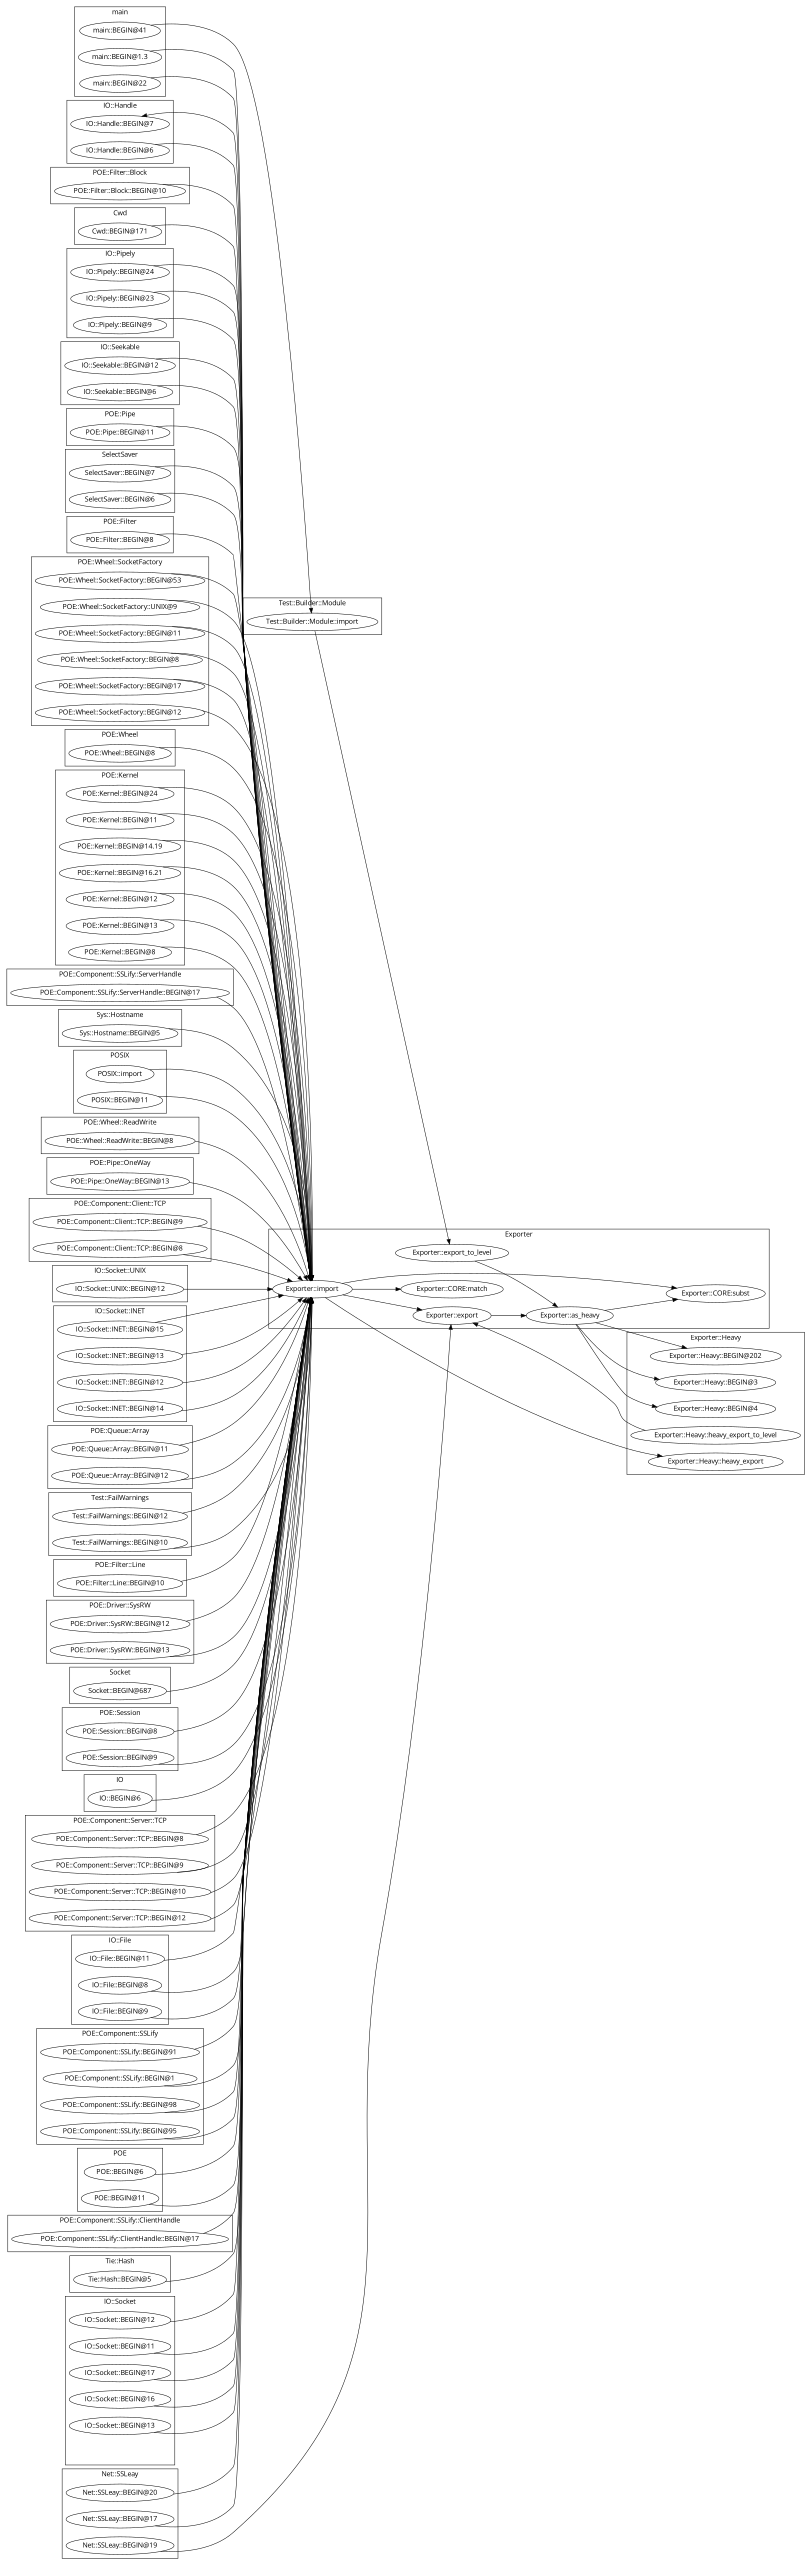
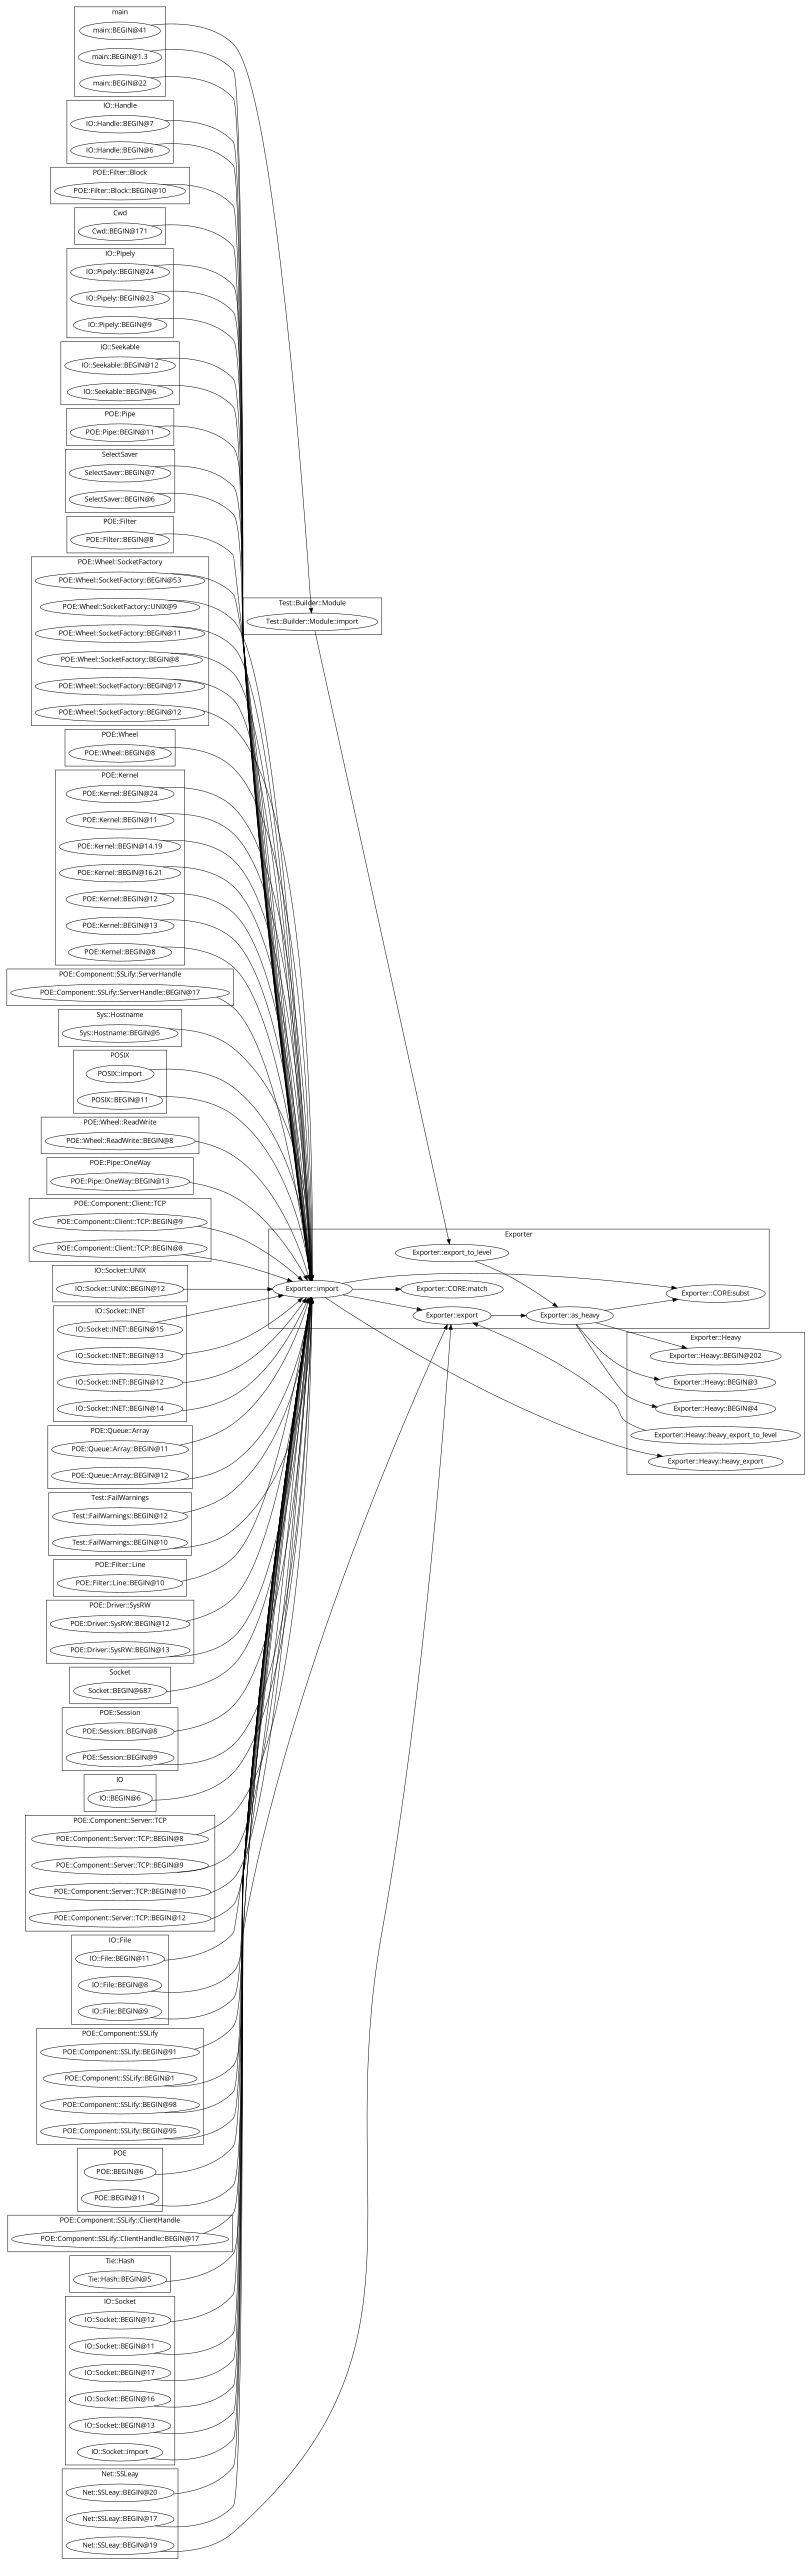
(245, 662) -> (245, 673)
none -> (120, 2452)
